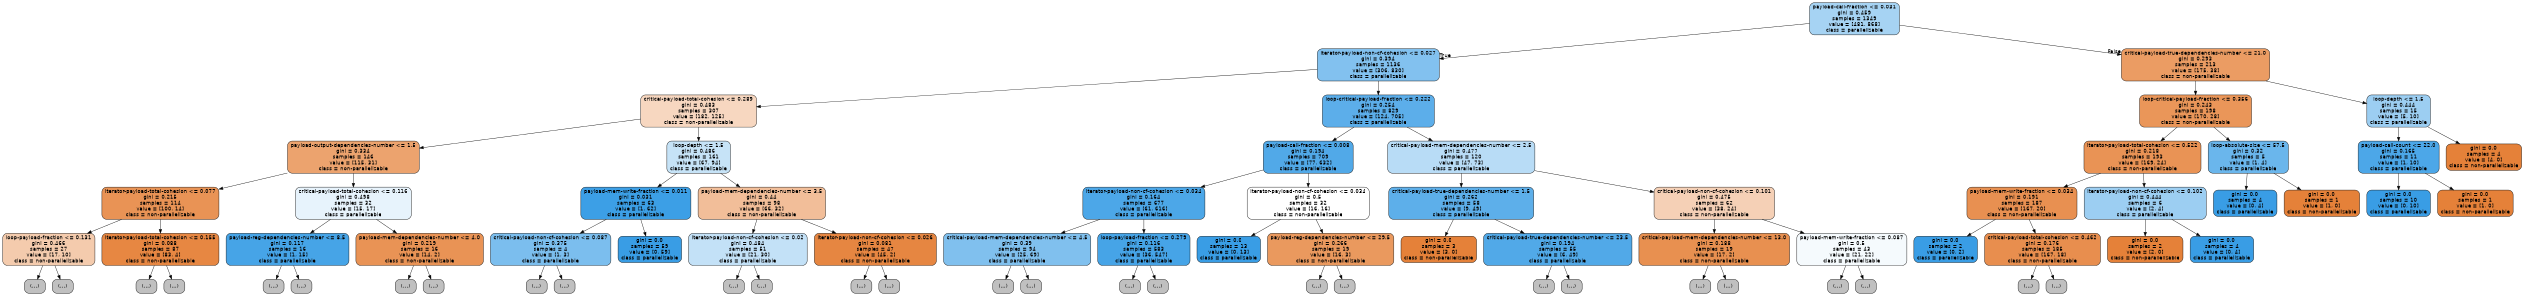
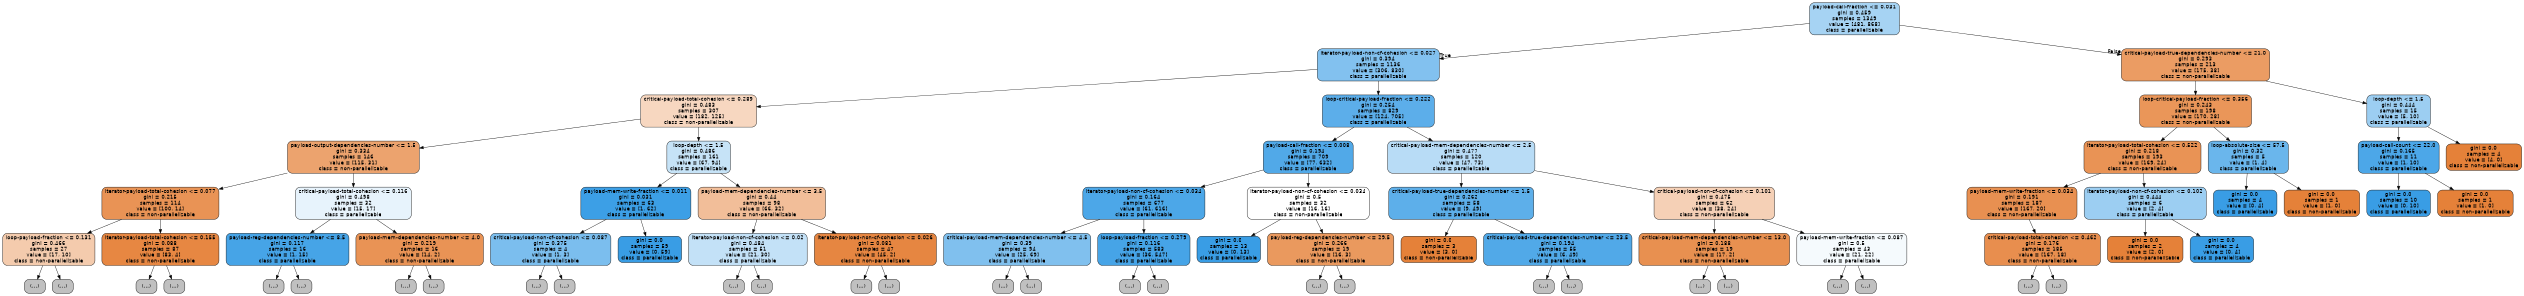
(1946, 249) -> none
